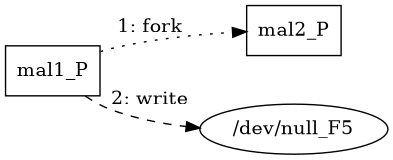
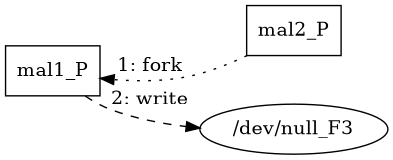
(166, 39) -> (182, 78)
(294, 129) -> (294, 129)
